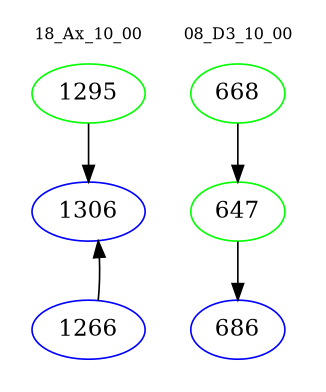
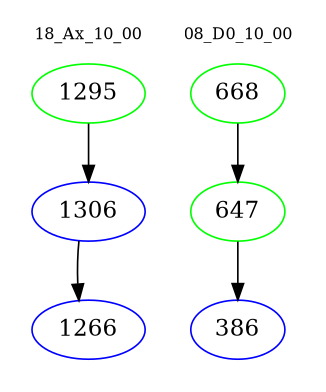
(239, 35) -> (239, 35)
(100, 279) -> (78, 262)
(238, 330) -> (238, 330)
